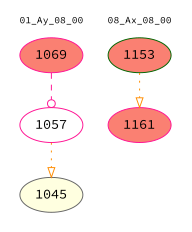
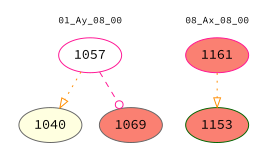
(51, 55) -> (131, 125)
(140, 85) -> (217, 85)
(51, 86) -> (108, 87)
(51, 195) -> (50, 125)
